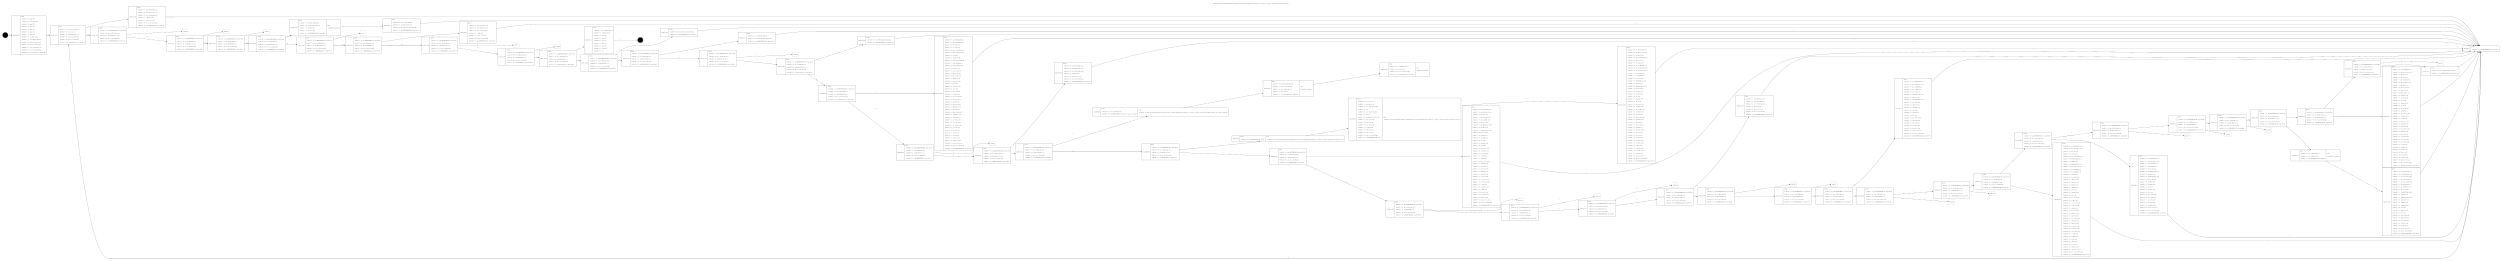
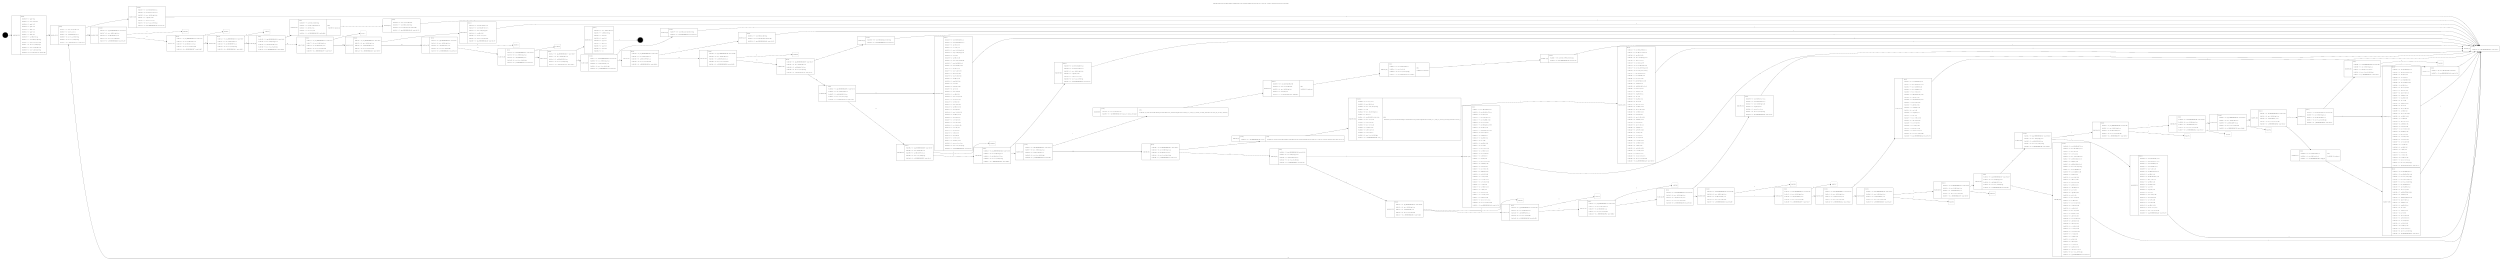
none -> (1559, 59)
